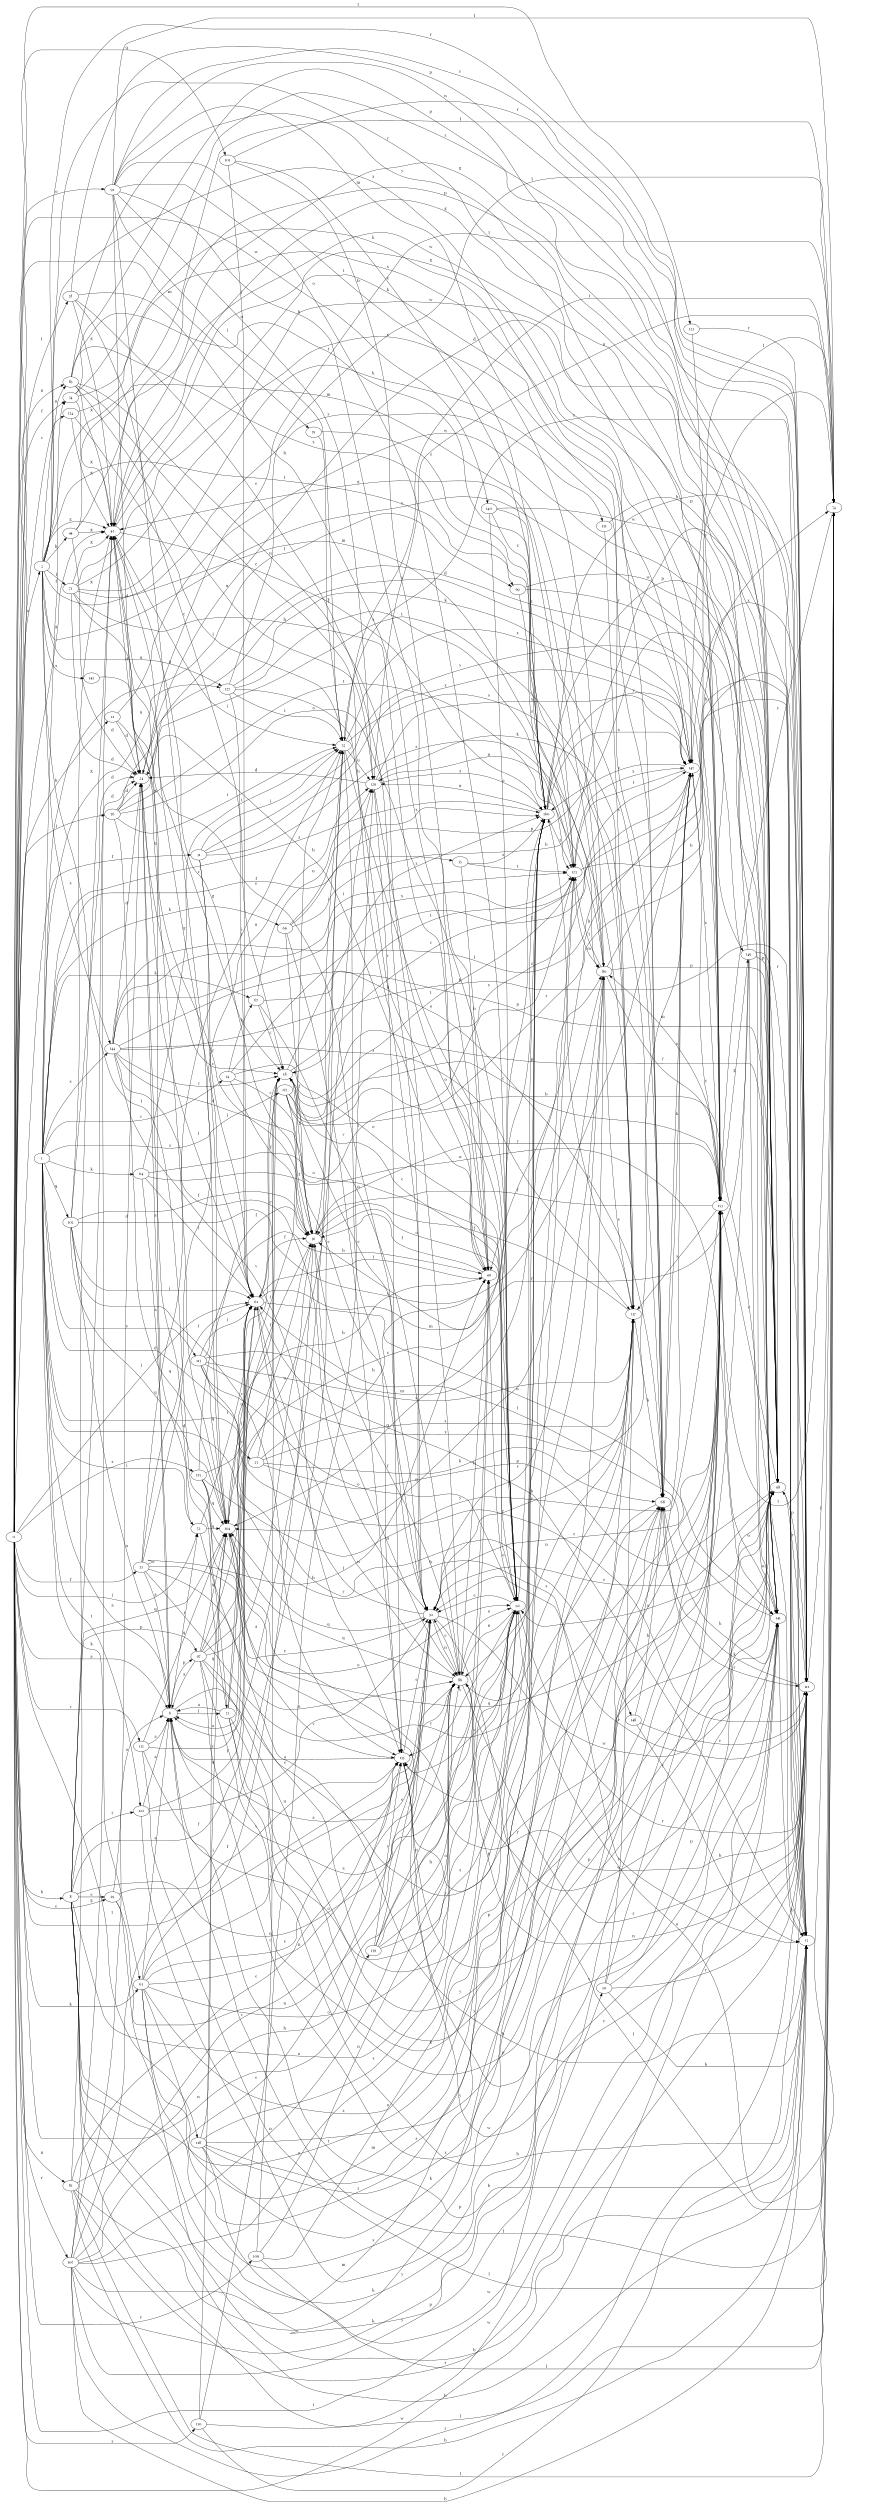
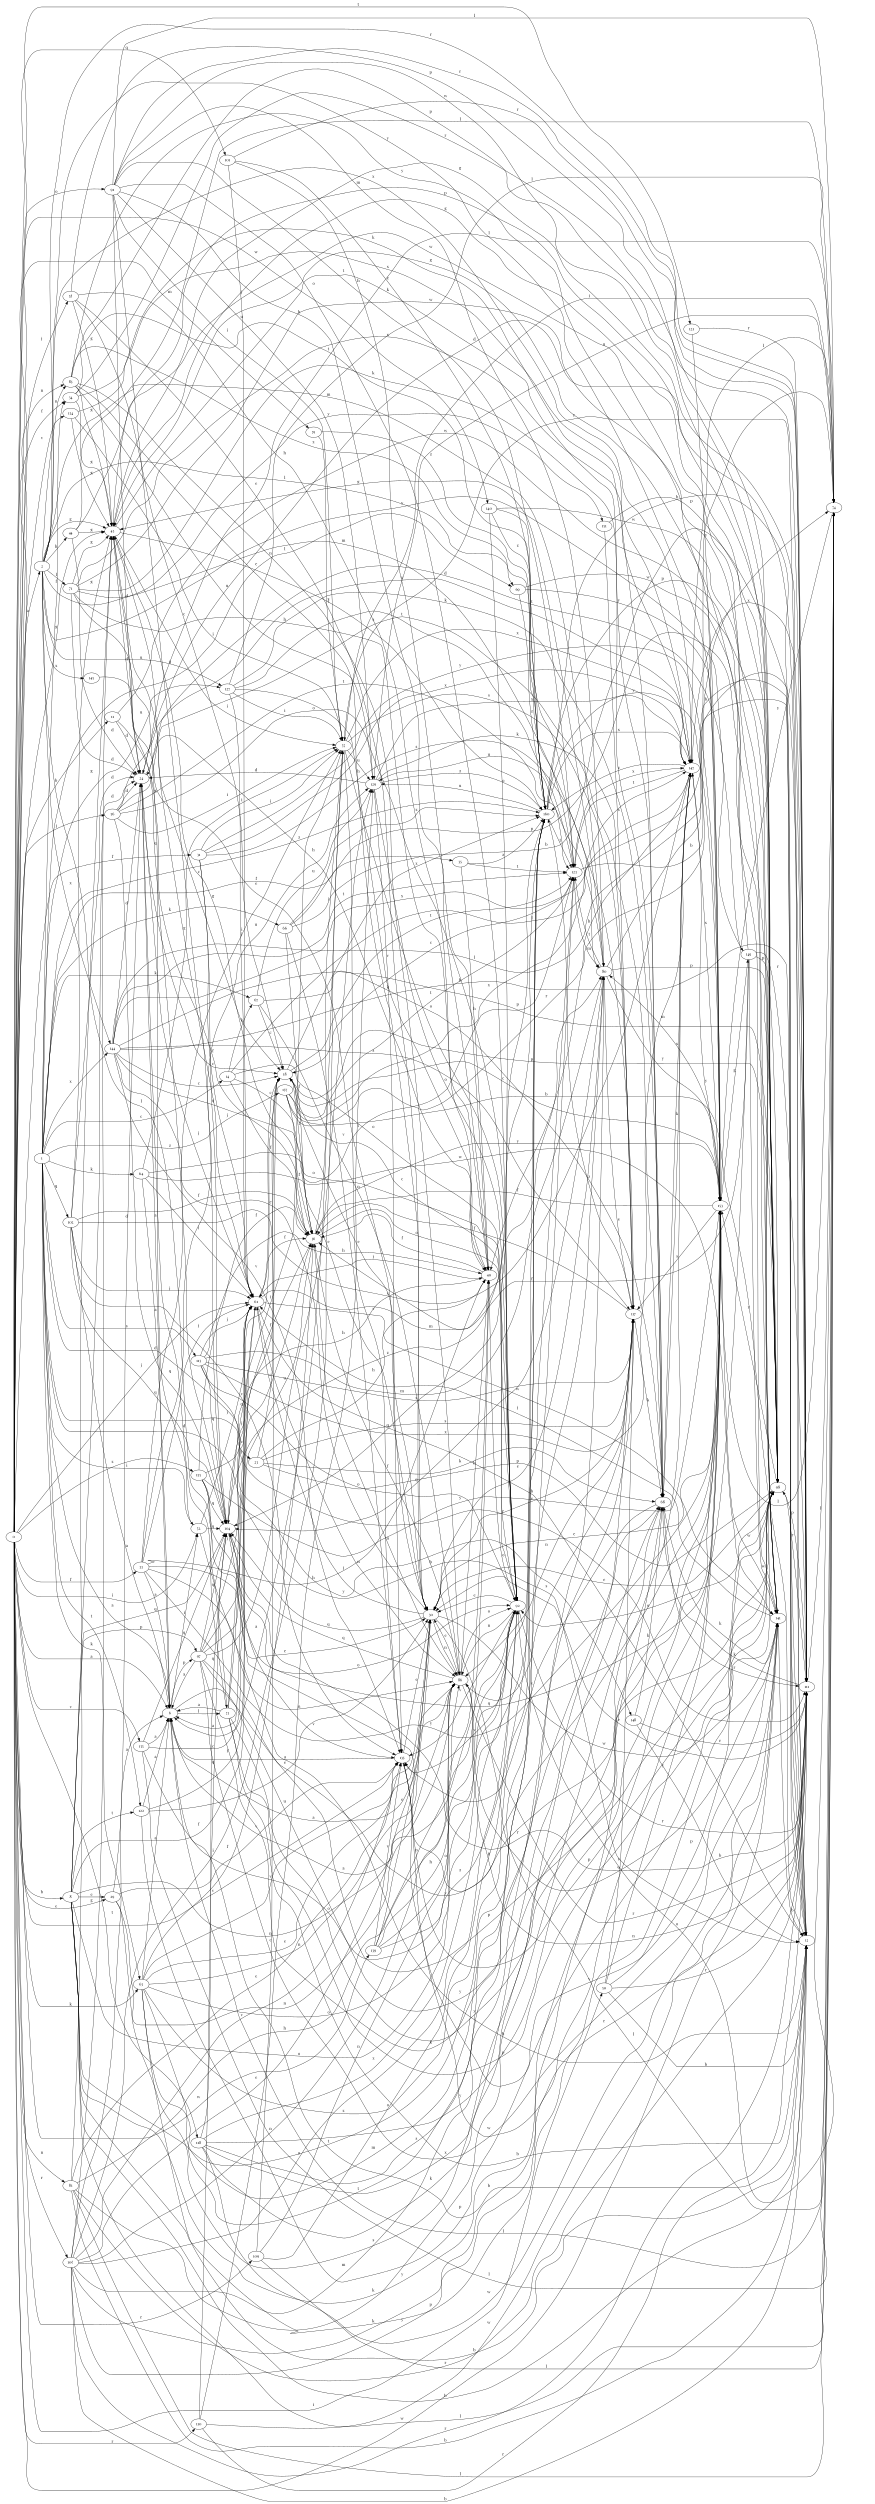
(529, 1231) -> none
